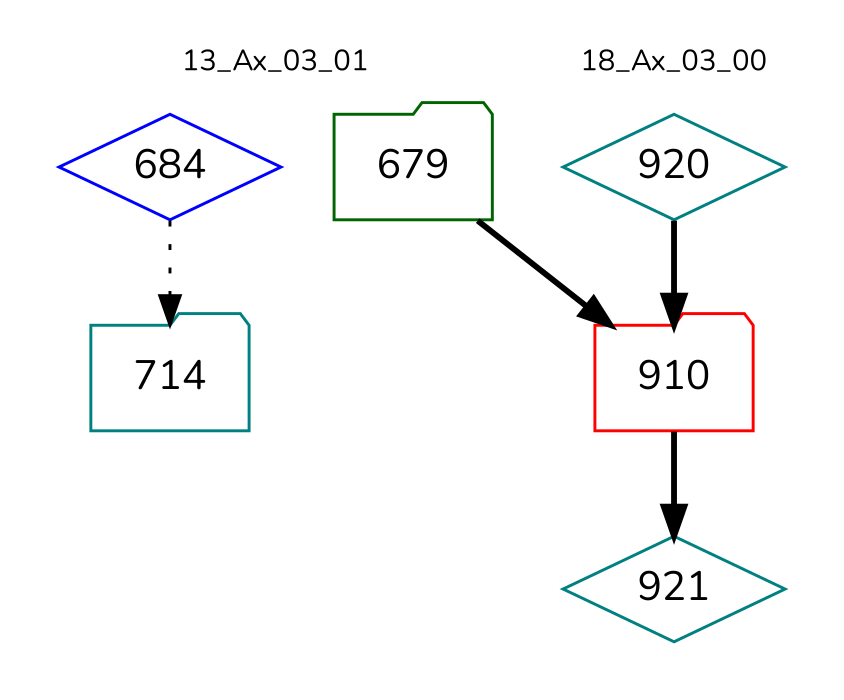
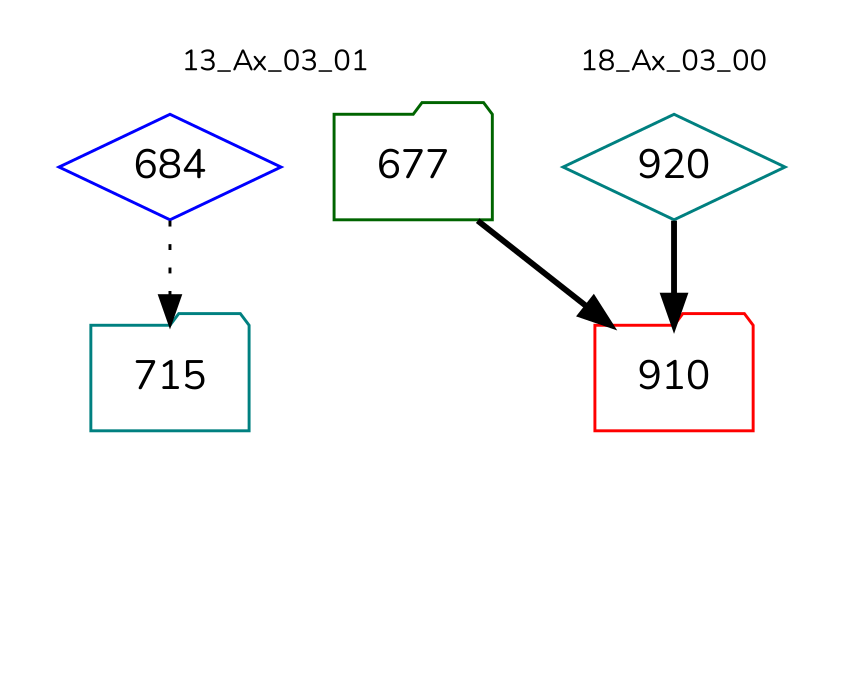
(413, 167) -> (413, 167)
(170, 378) -> (170, 378)
(674, 589) -> none
